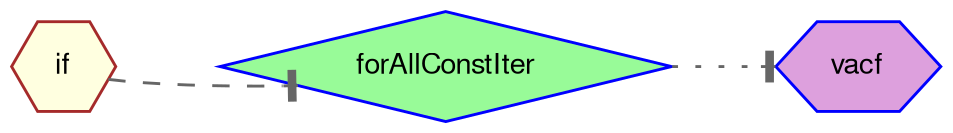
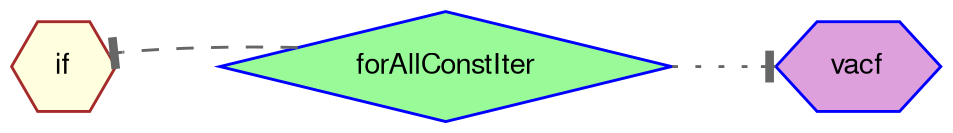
(195, 85) -> (210, 48)
